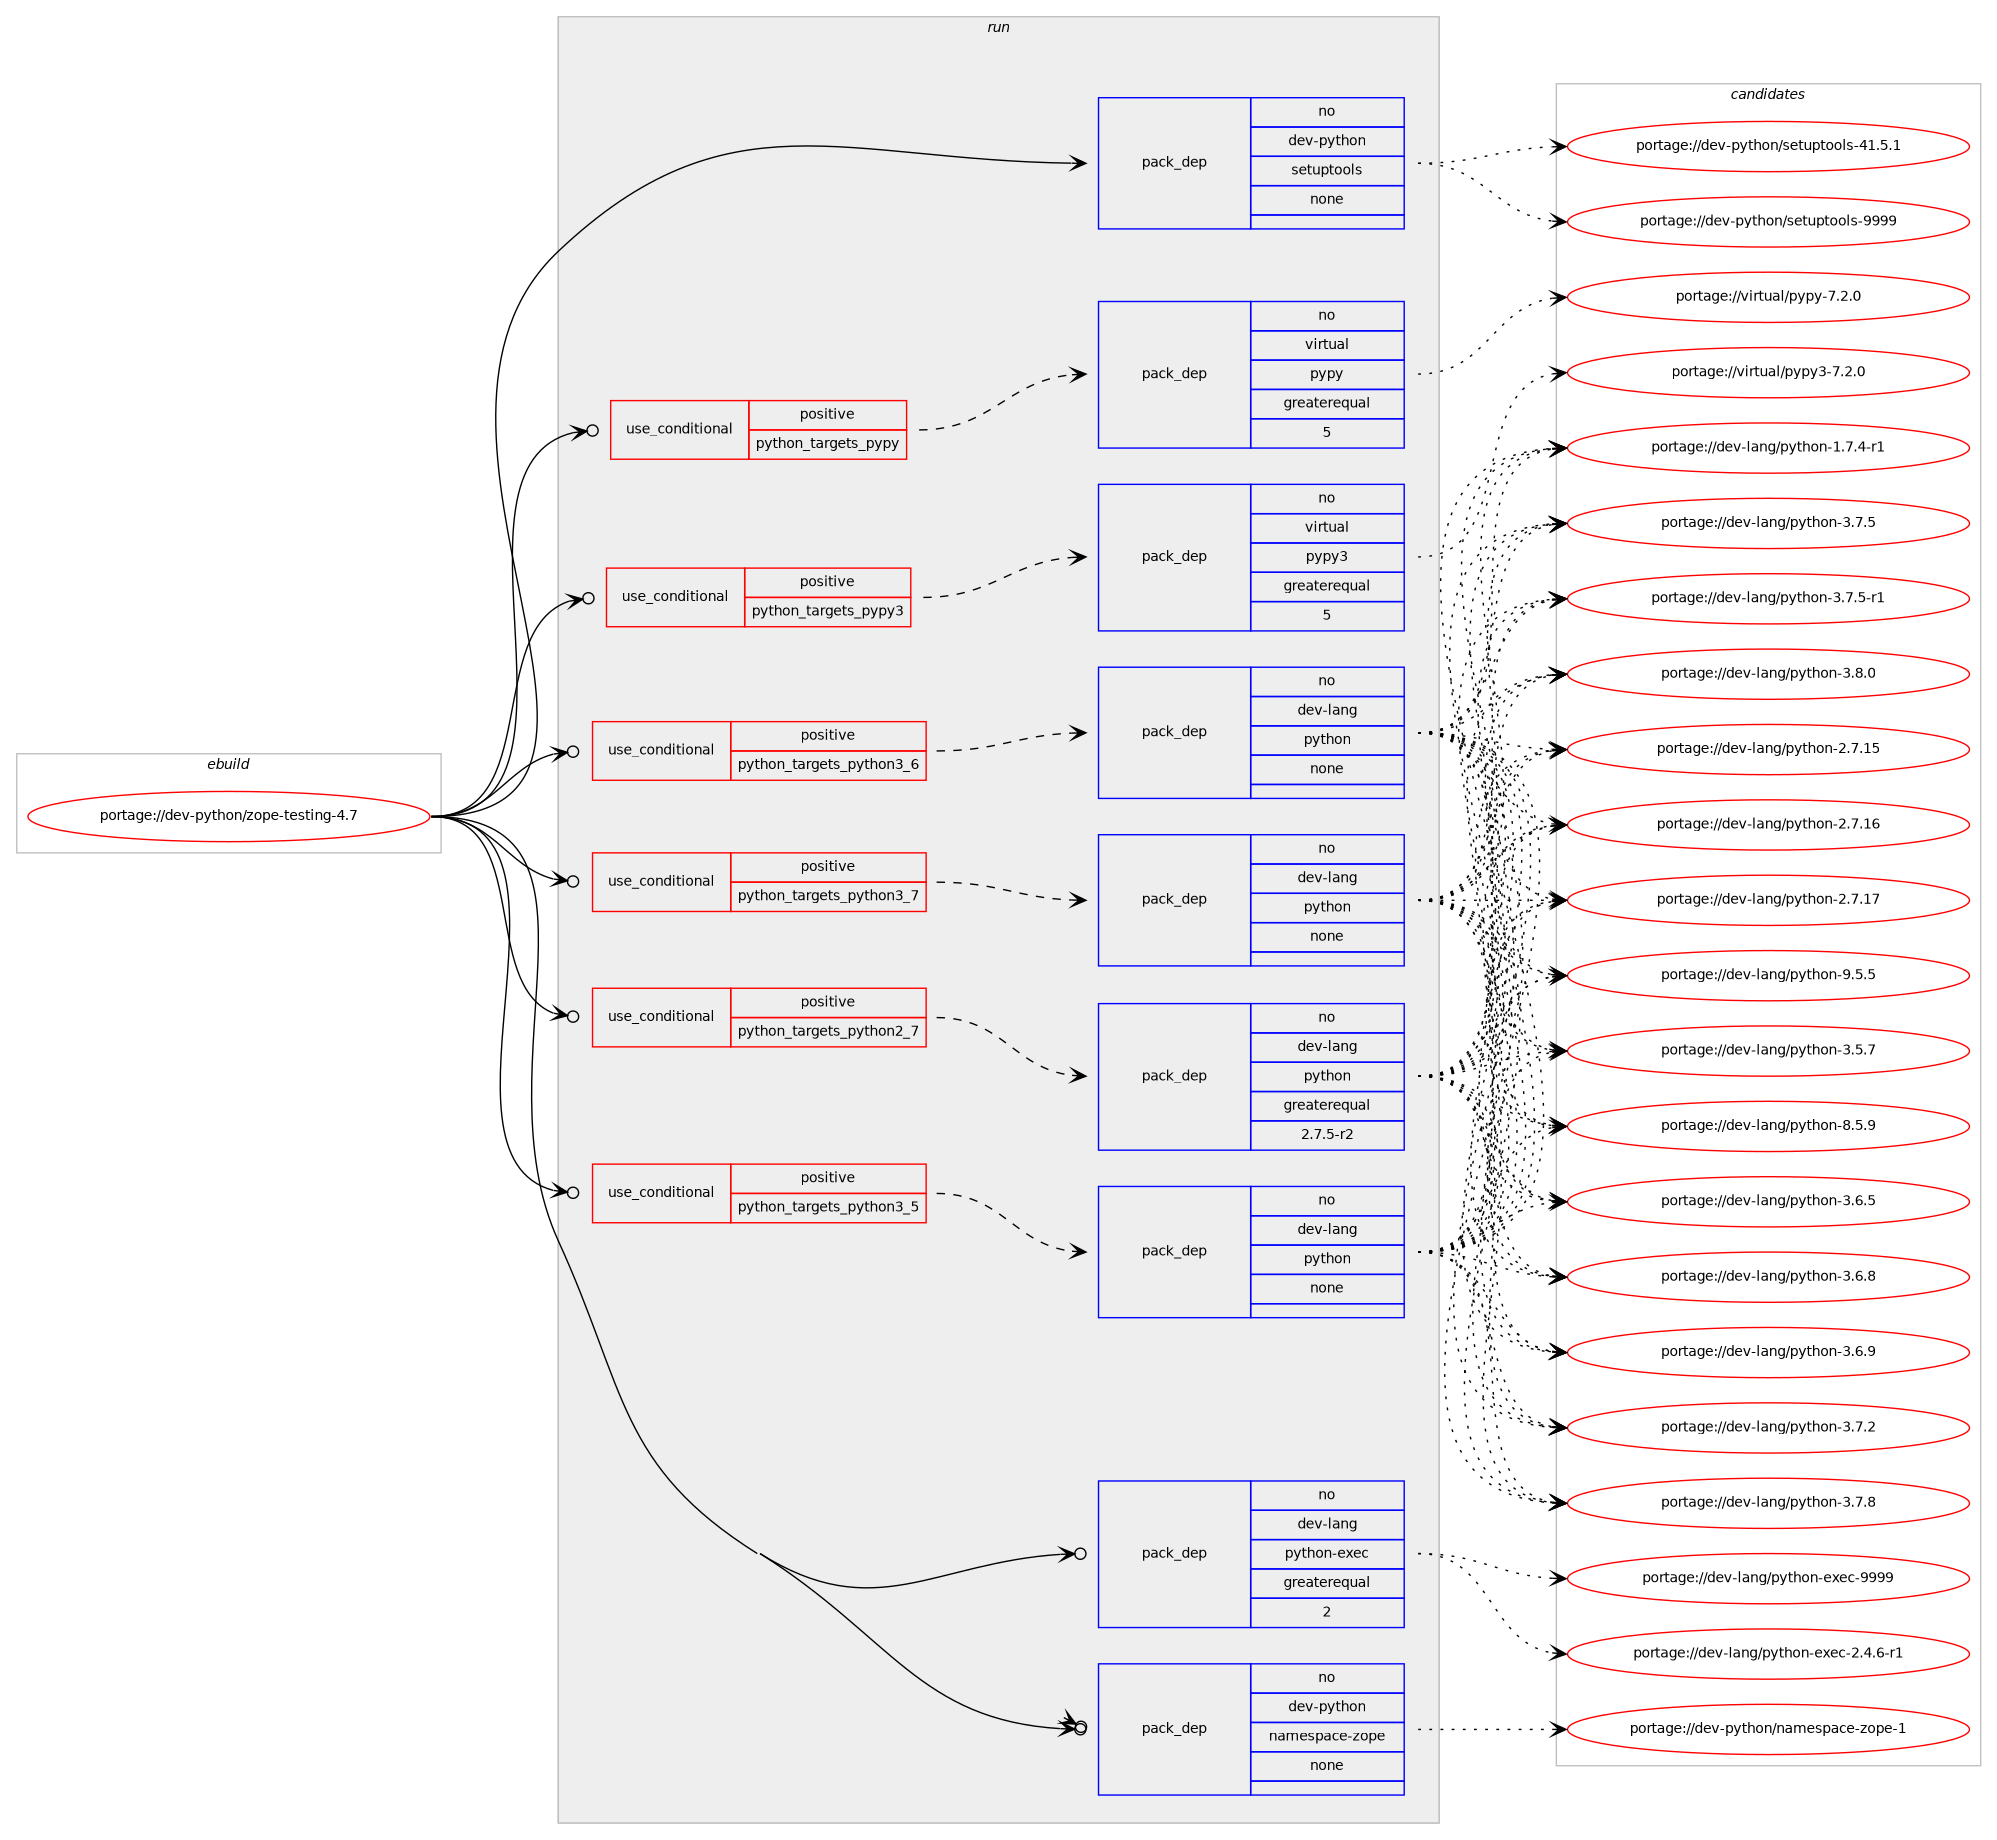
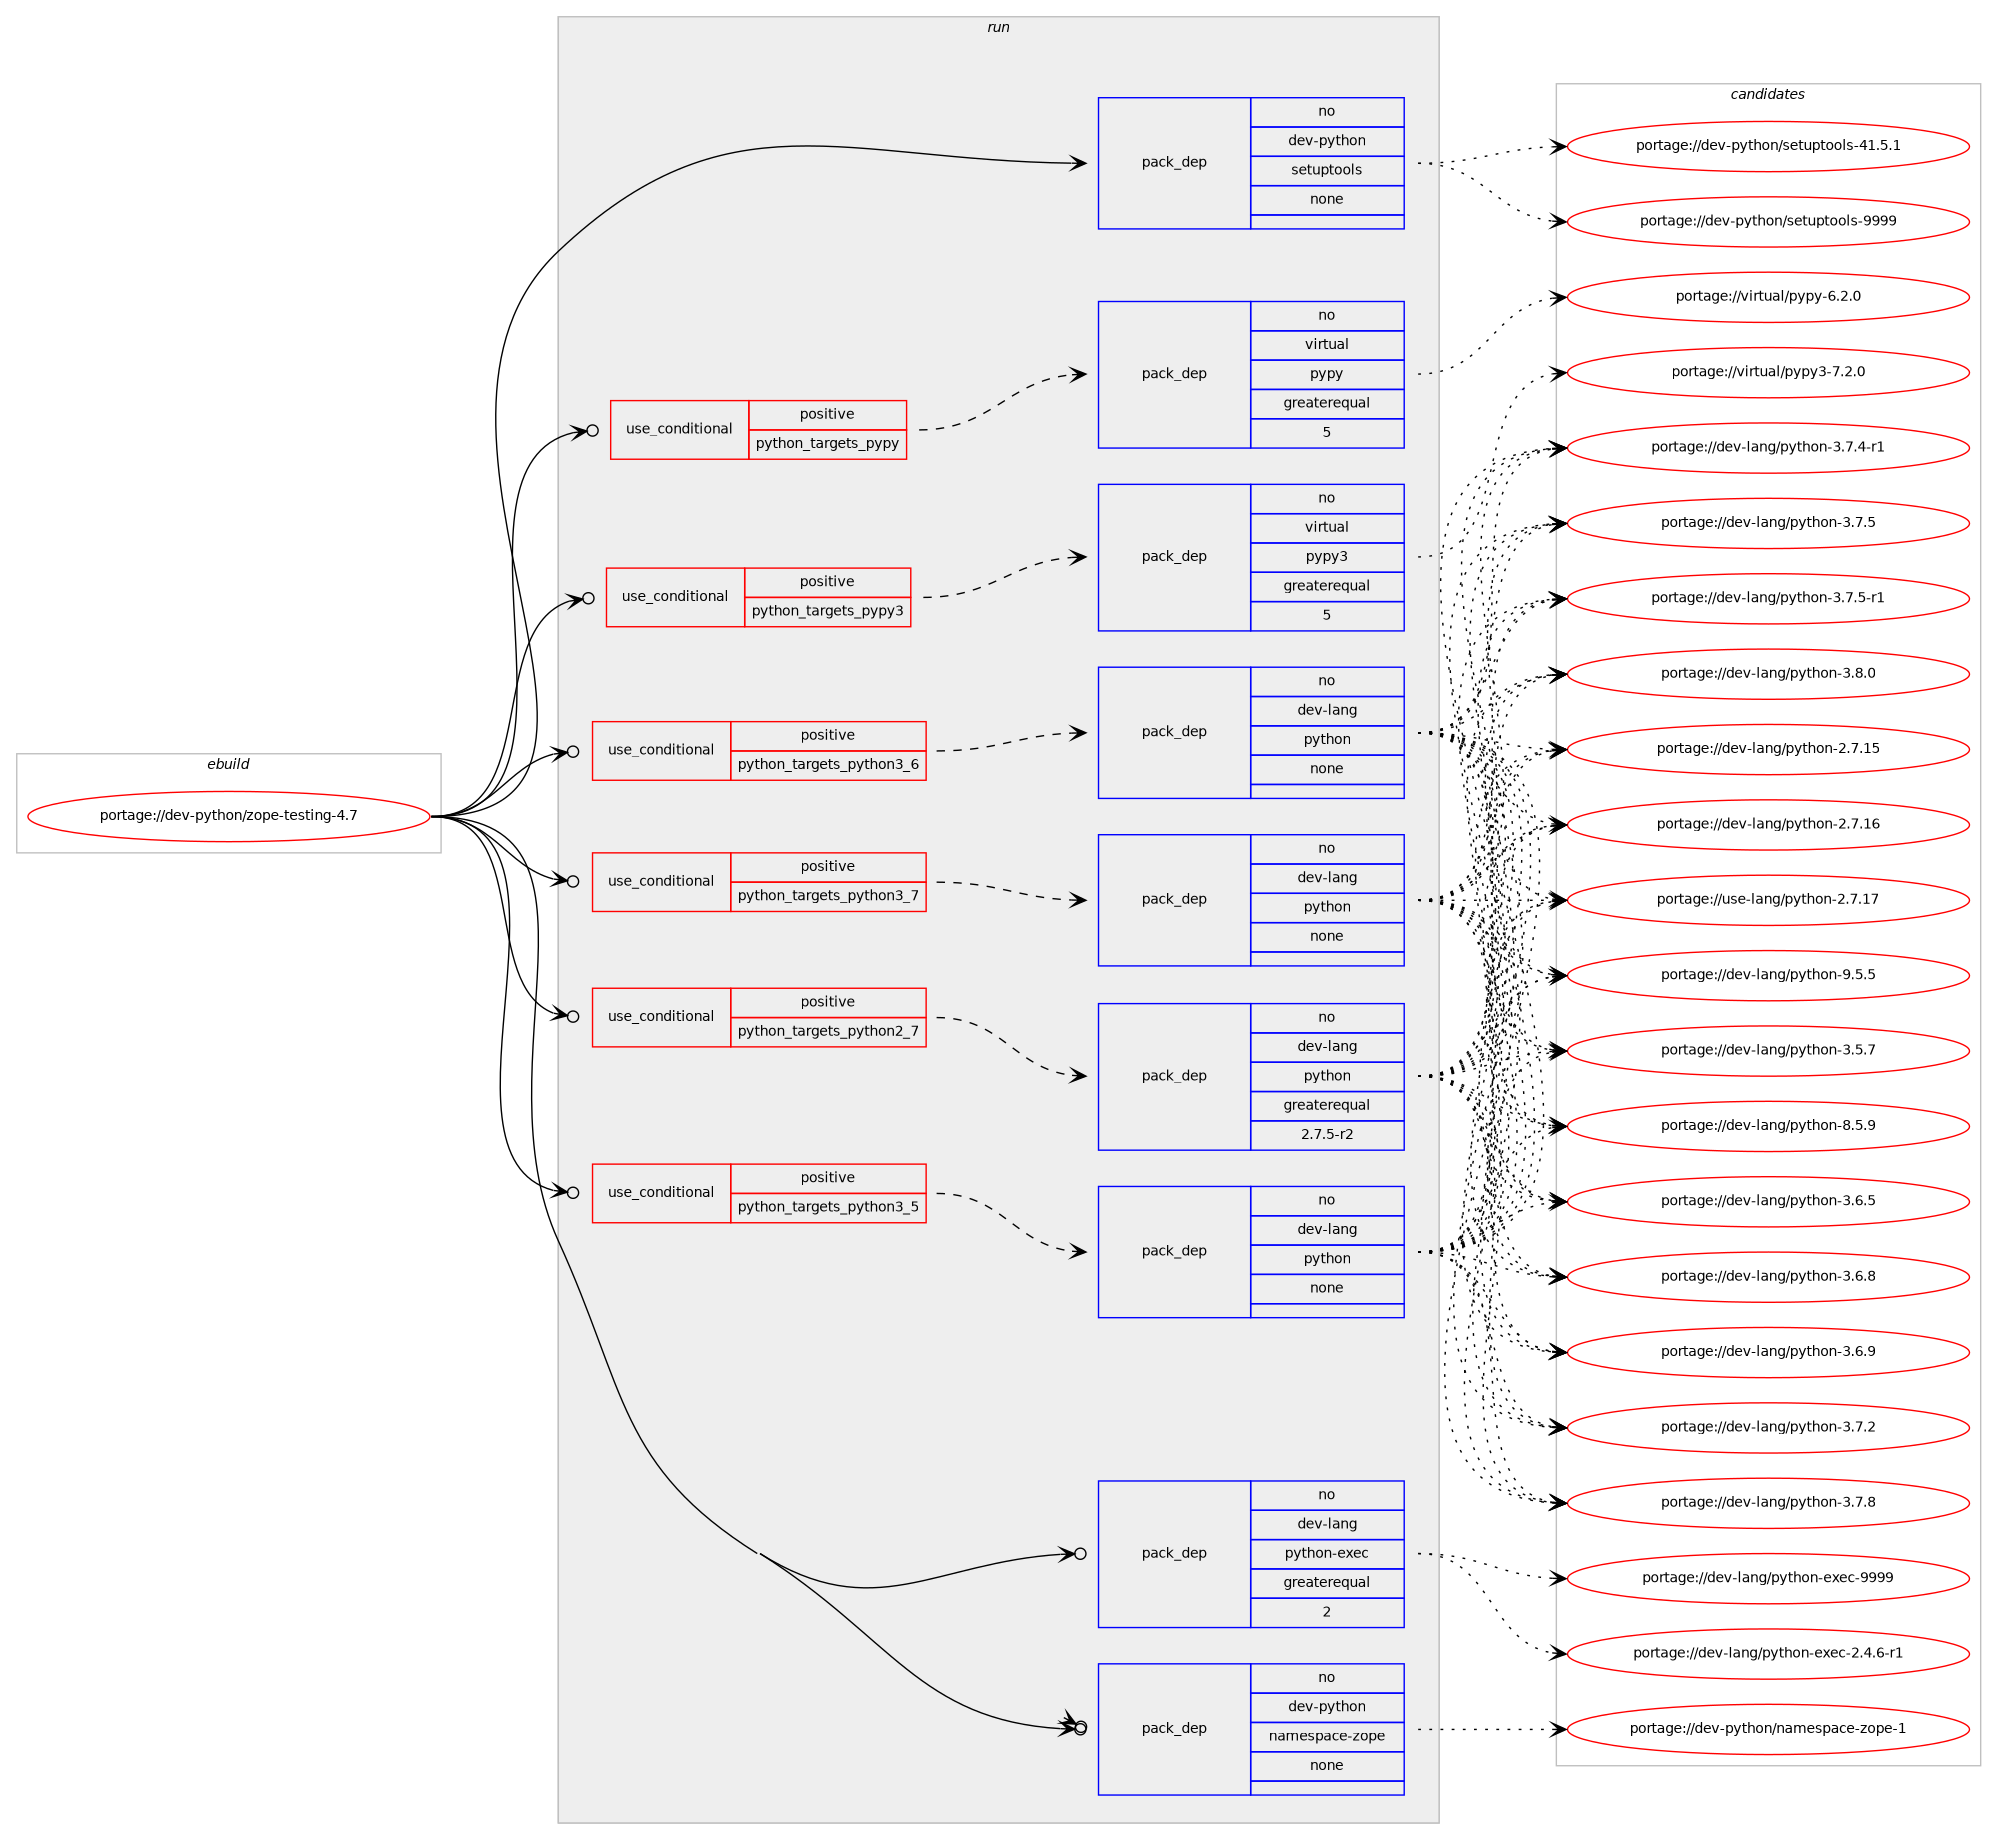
(1769, 297) -> (1769, 297)
(1769, 448) -> (1769, 448)
(1769, 900) -> (1769, 900)
